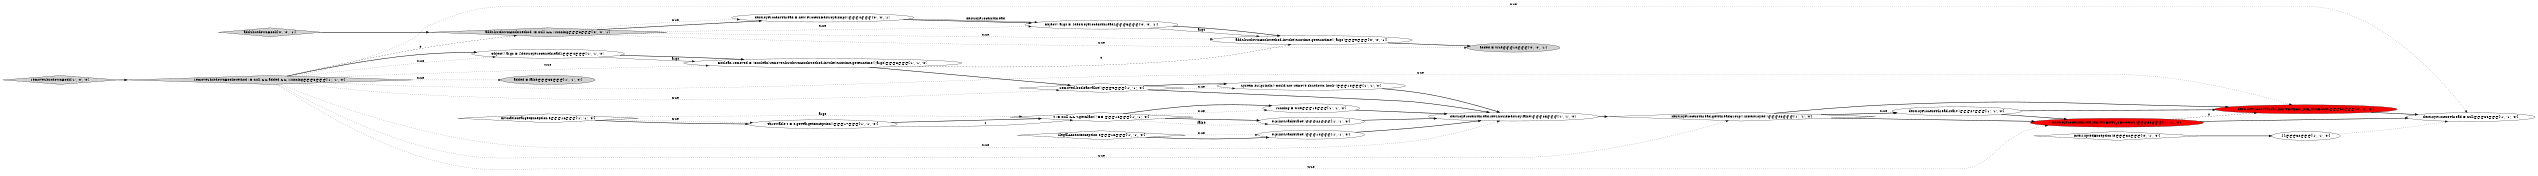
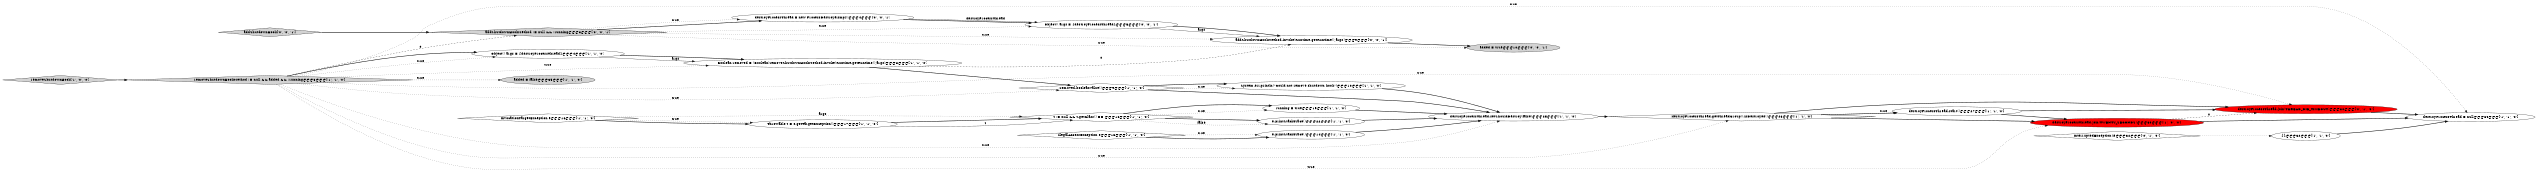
(2391, 129) -> (2391, 129)
(2235, 136) -> (2235, 136)
